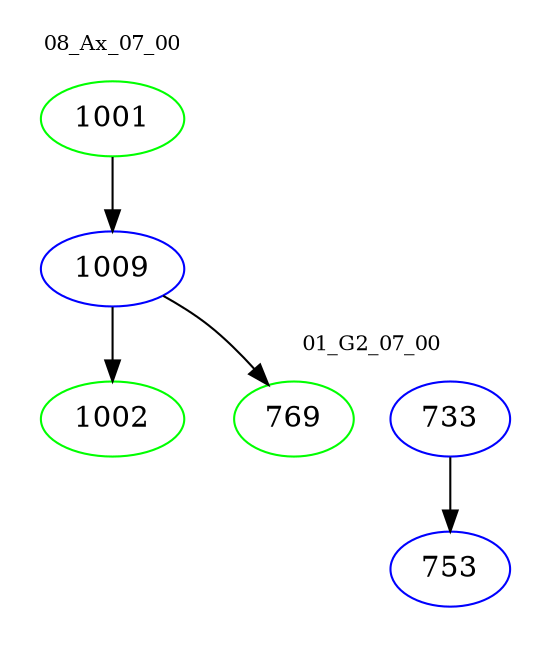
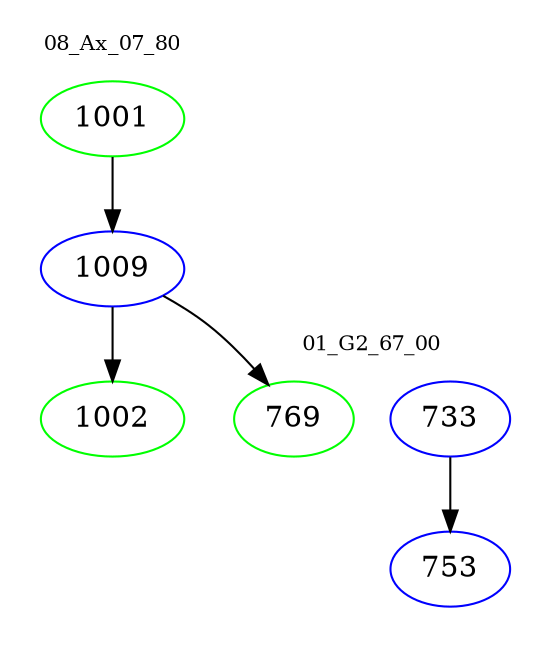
(113, 45) -> (113, 45)
(372, 345) -> (372, 345)
